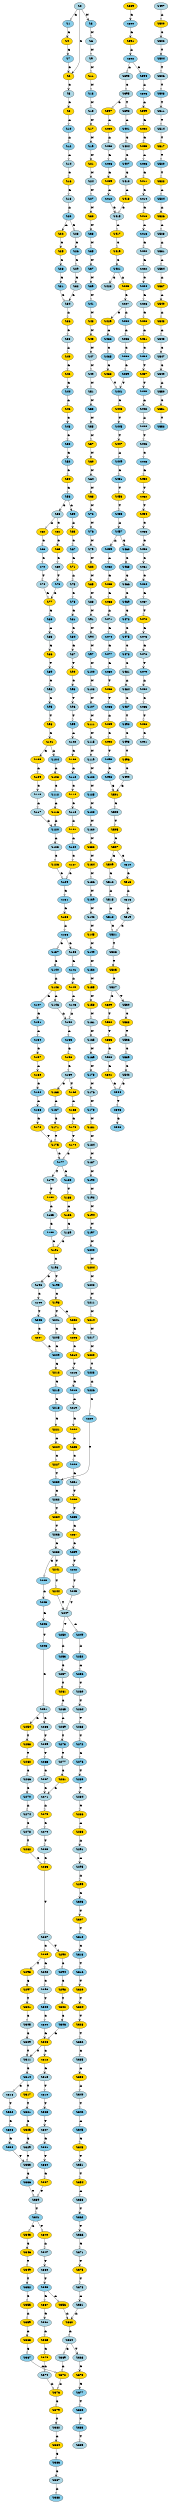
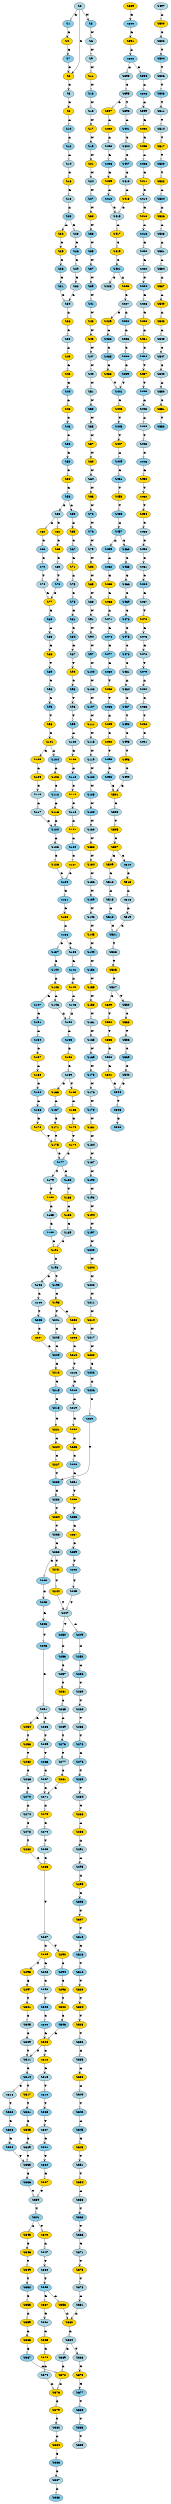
(143, 111) -> (143, 111)
(92, 1364) -> (92, 1364)
